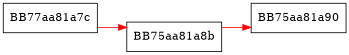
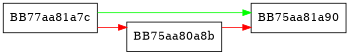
none -> (170, 13)
(174, 37) -> (174, 37)
